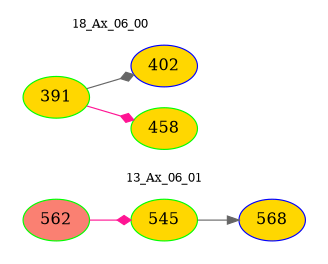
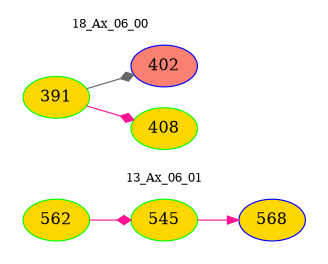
(164, 66) -> (164, 66)
(164, 129) -> (164, 129)
(56, 220) -> (56, 220)
(212, 220) -> (212, 220)
